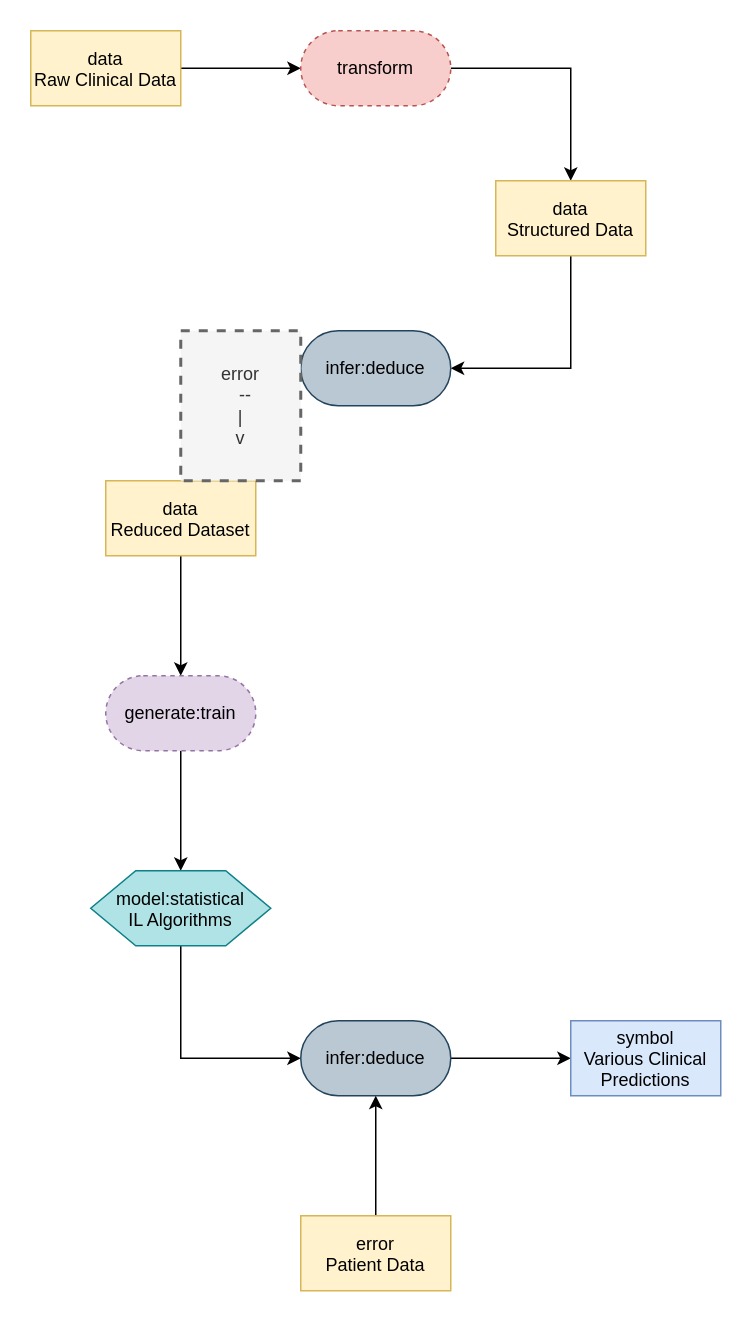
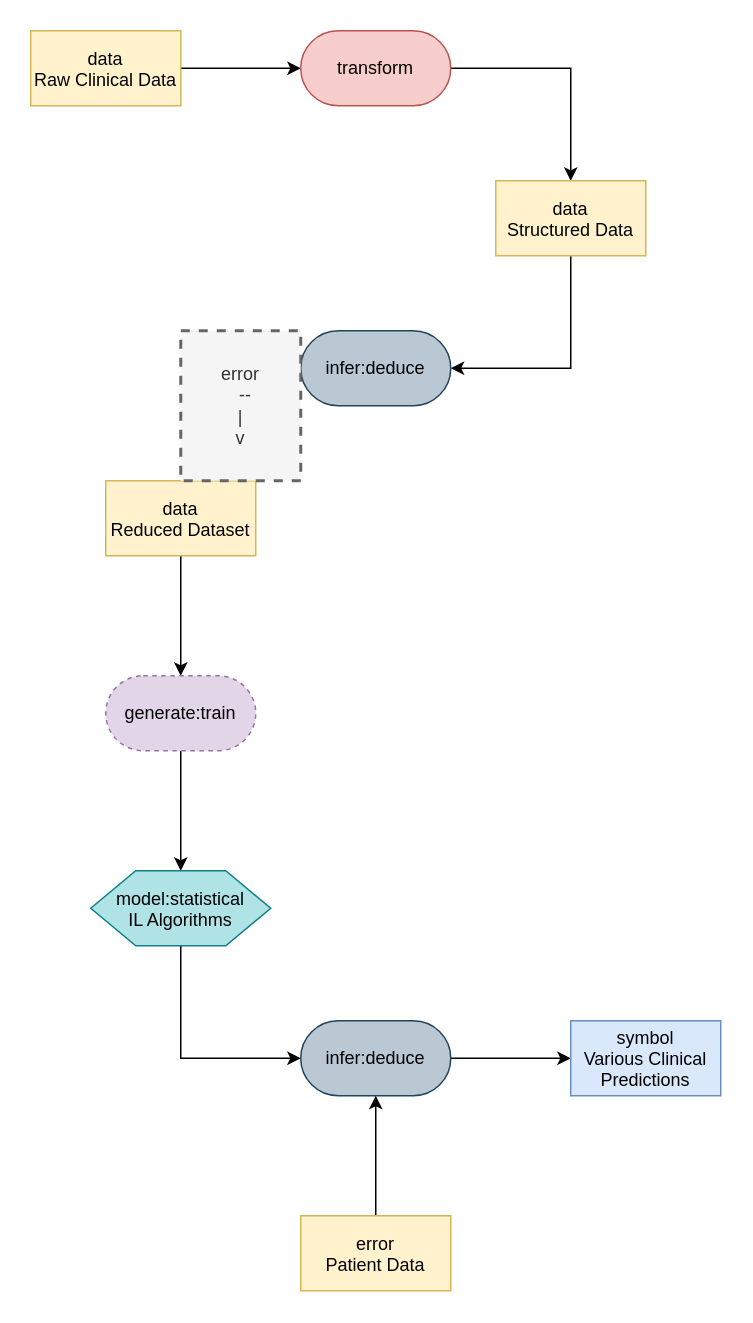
(376, 68) -> (376, 68)
